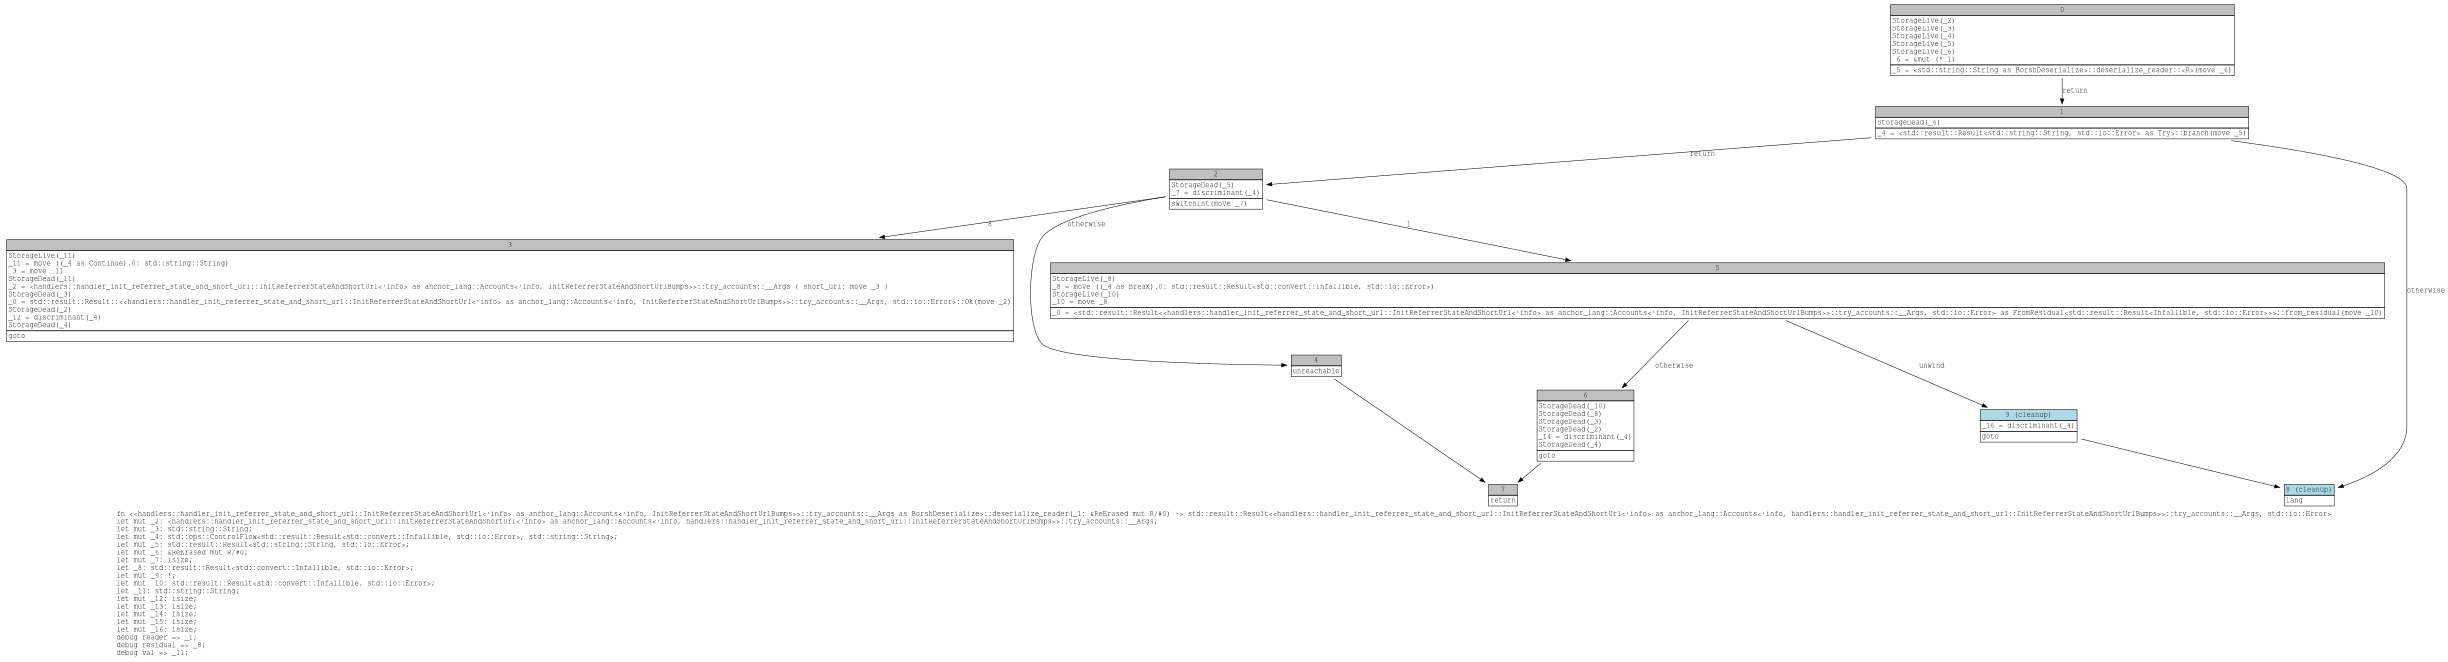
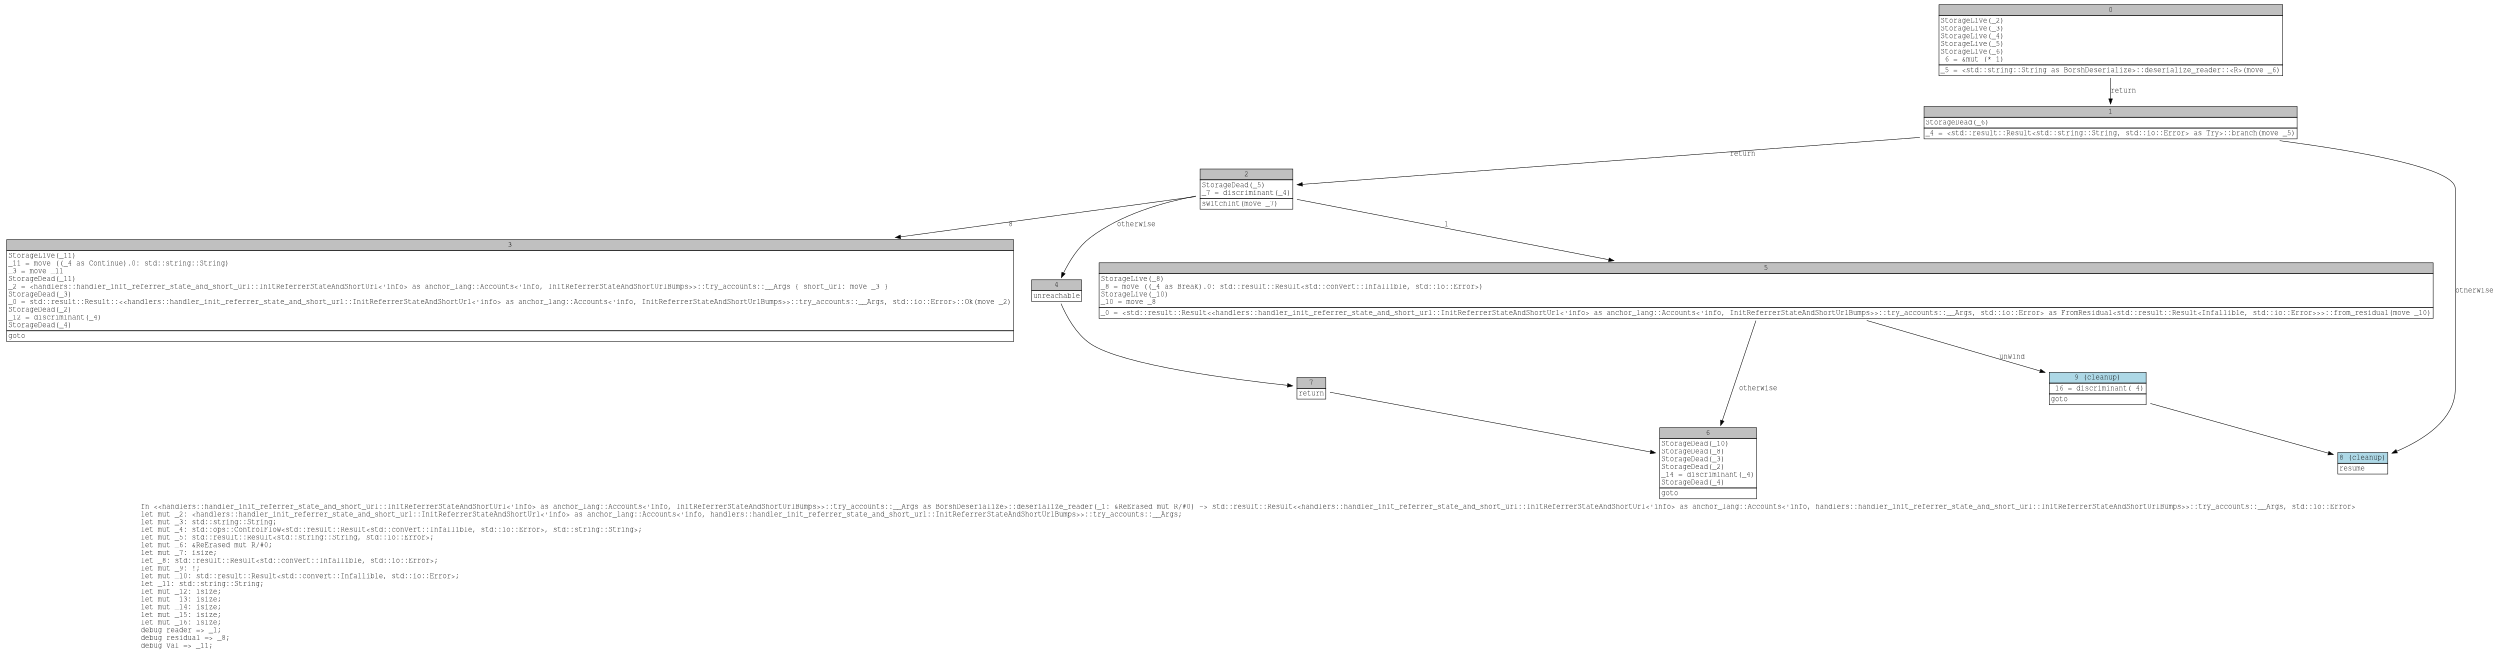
(1531, 471) -> (1490, 422)
(2295, 500) -> (2352, 468)
